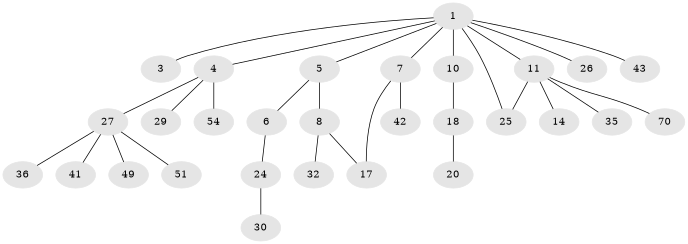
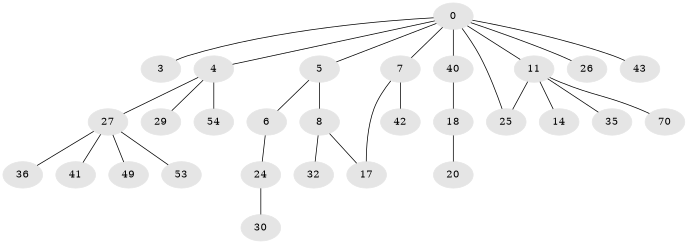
(453, 16) -> (453, 16)
(453, 69) -> (453, 69)
(181, 175) -> (181, 175)
